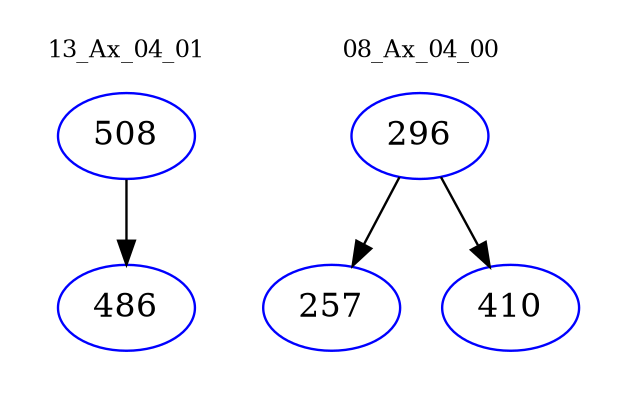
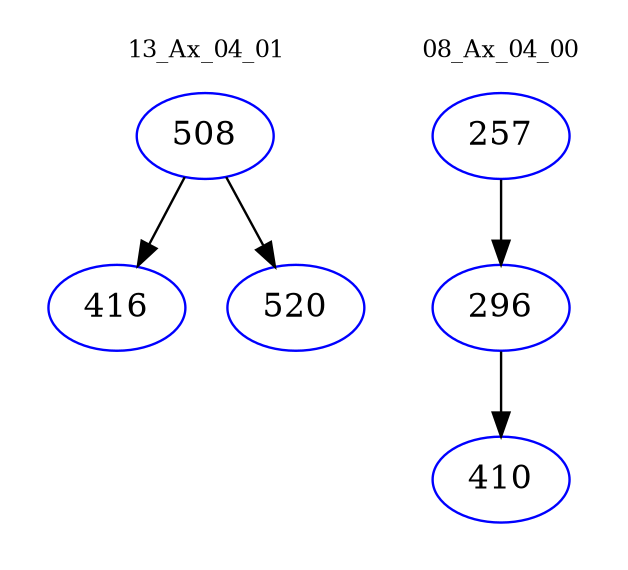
(382, 211) -> (501, 210)
(126, 308) -> (117, 308)
none -> (296, 308)
